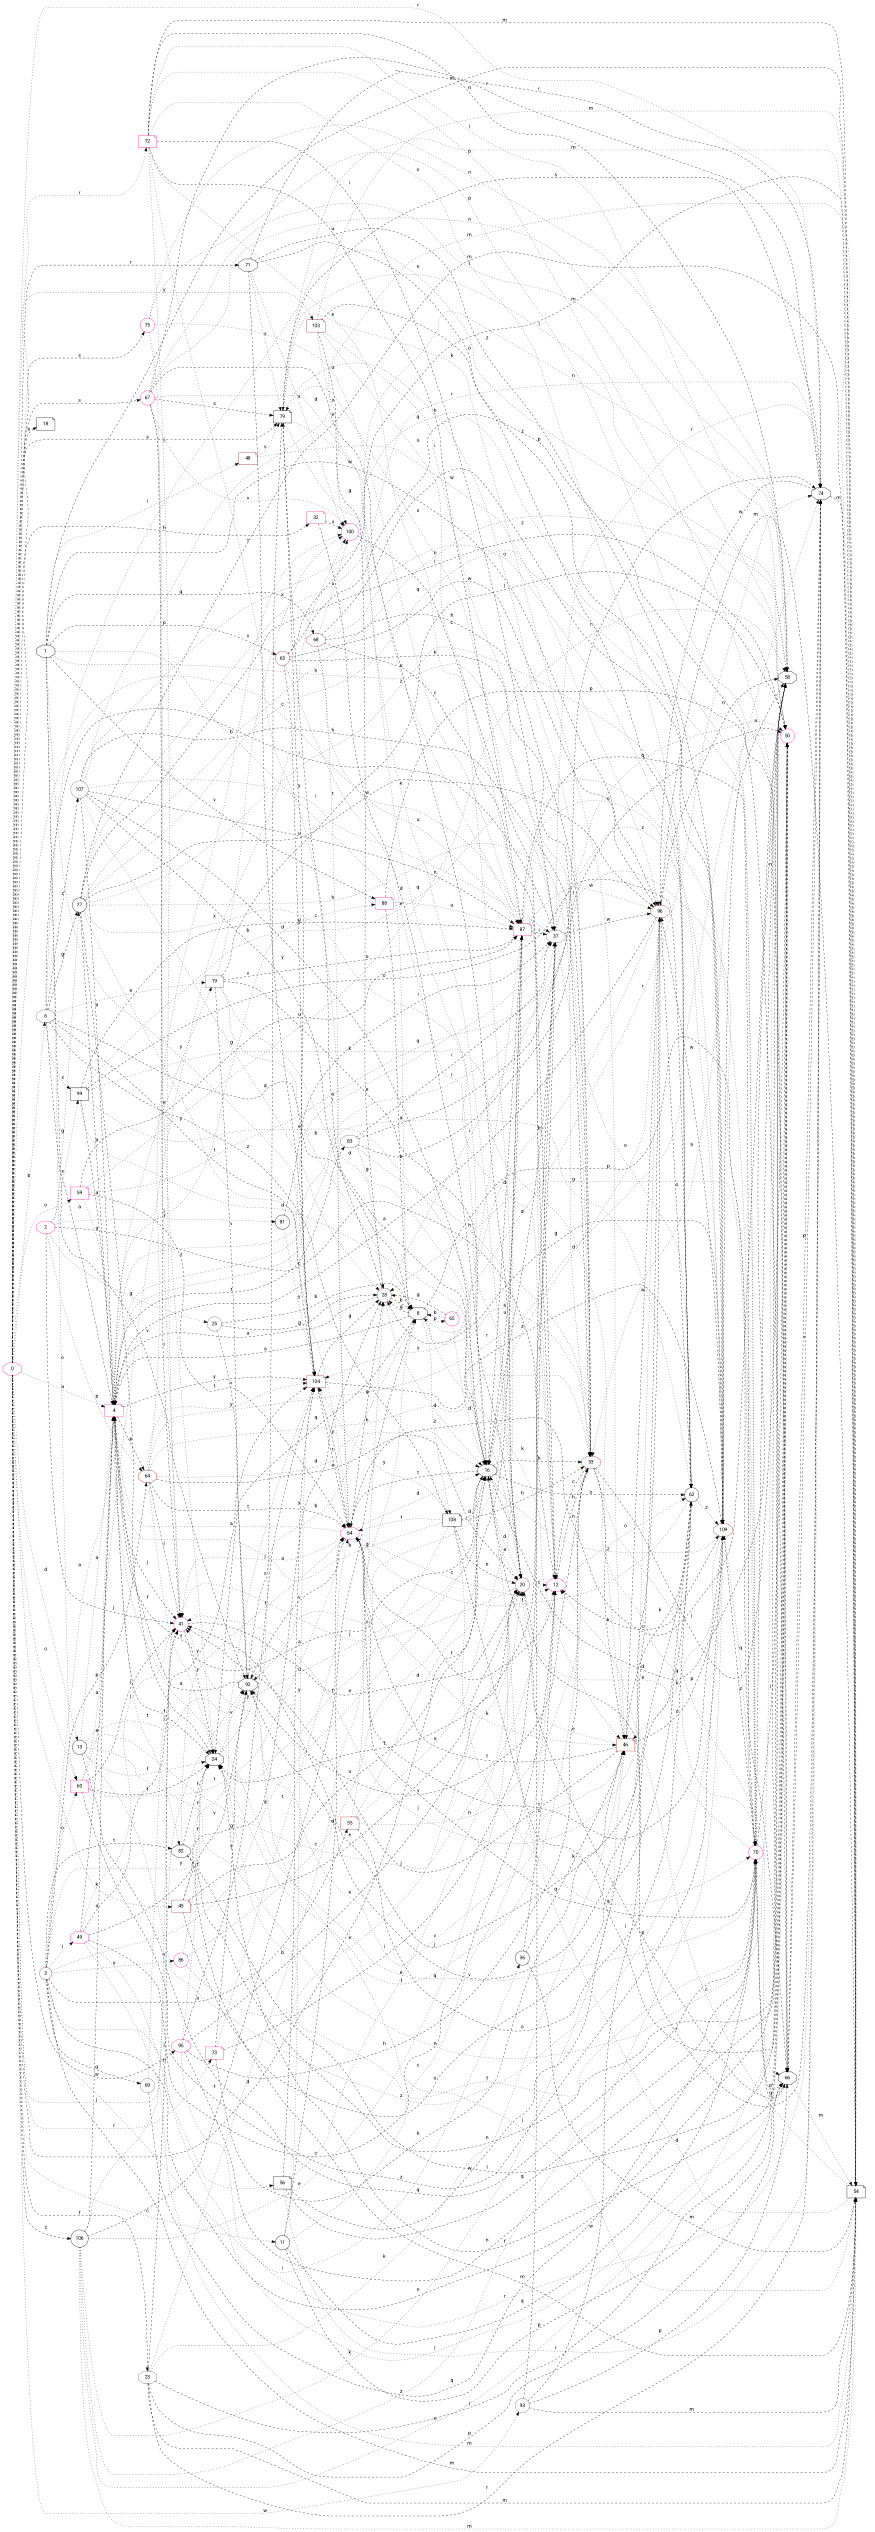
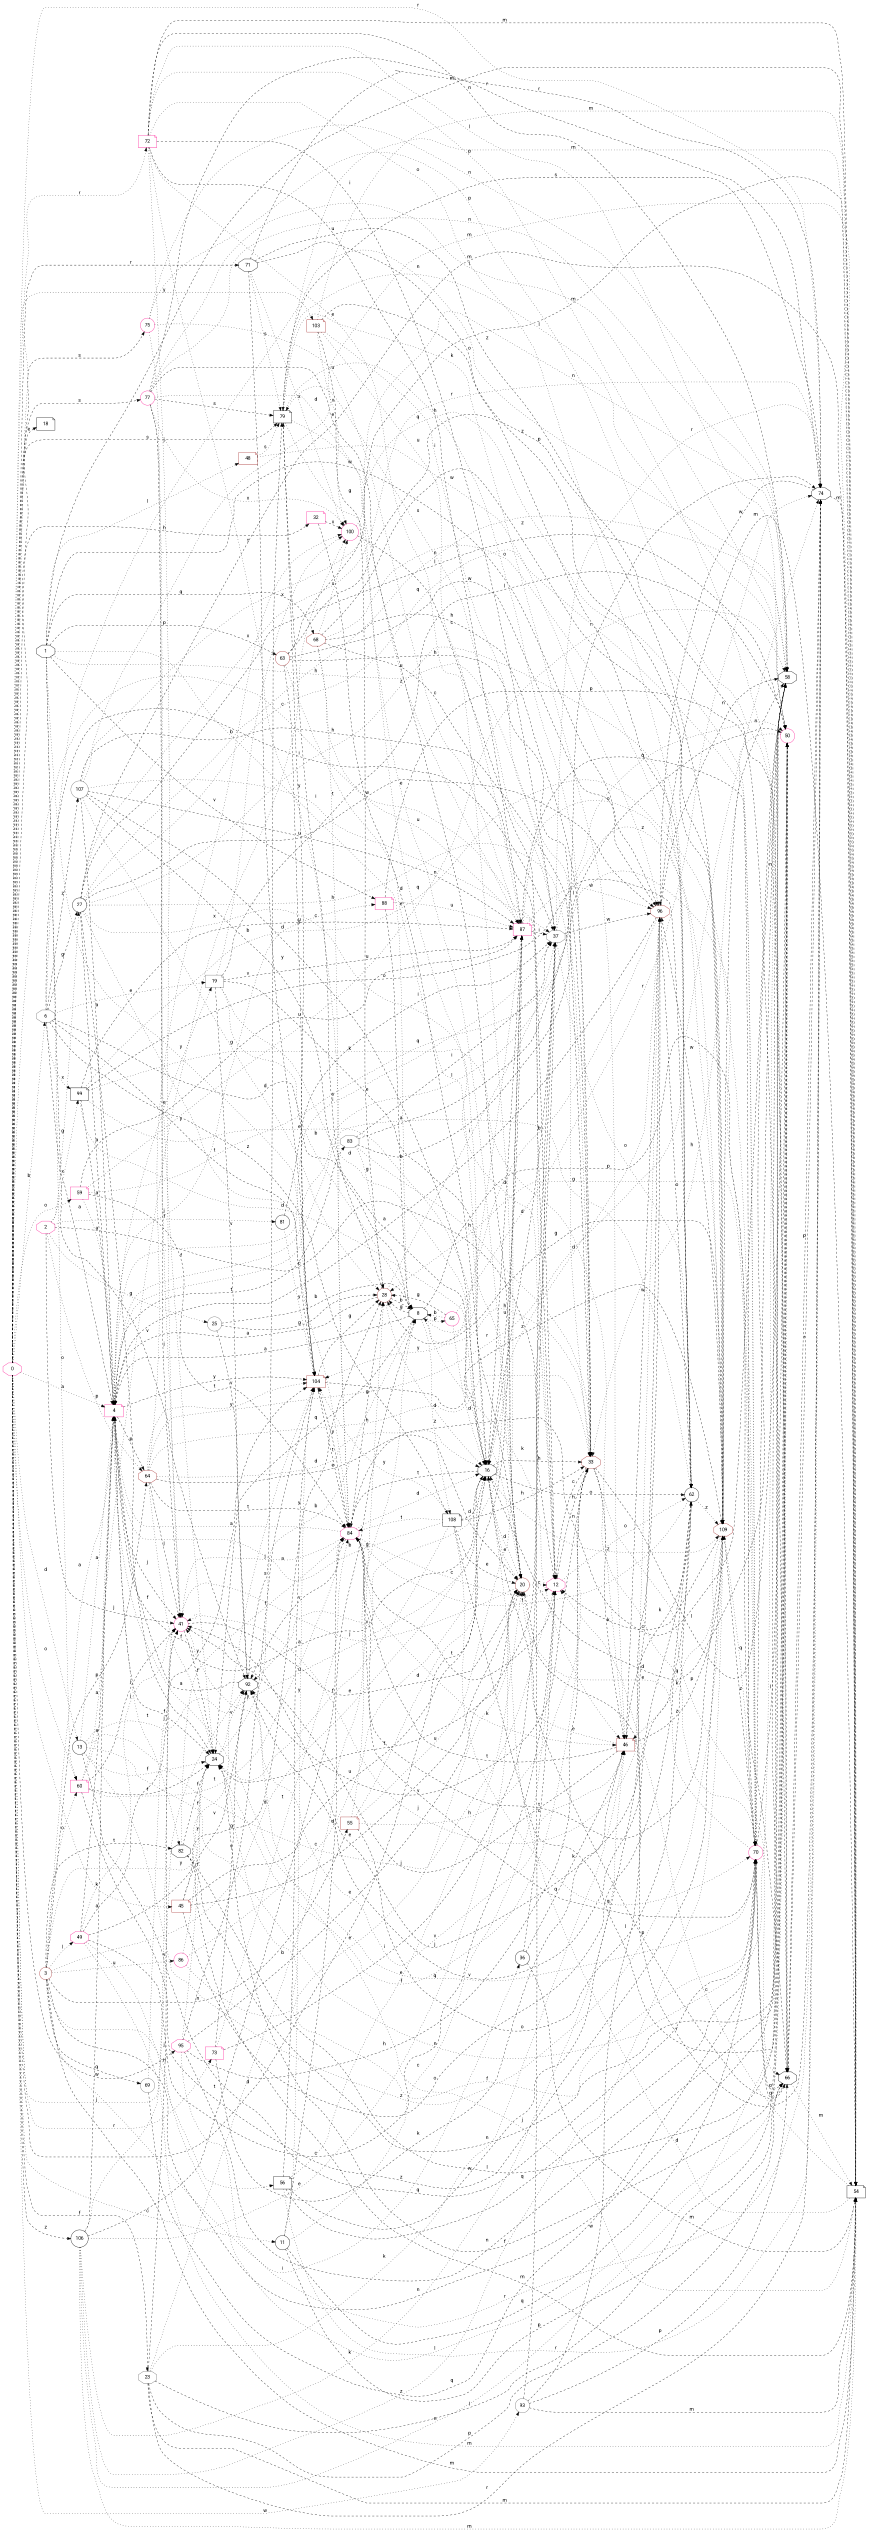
(148, 398) -> (148, 398)
